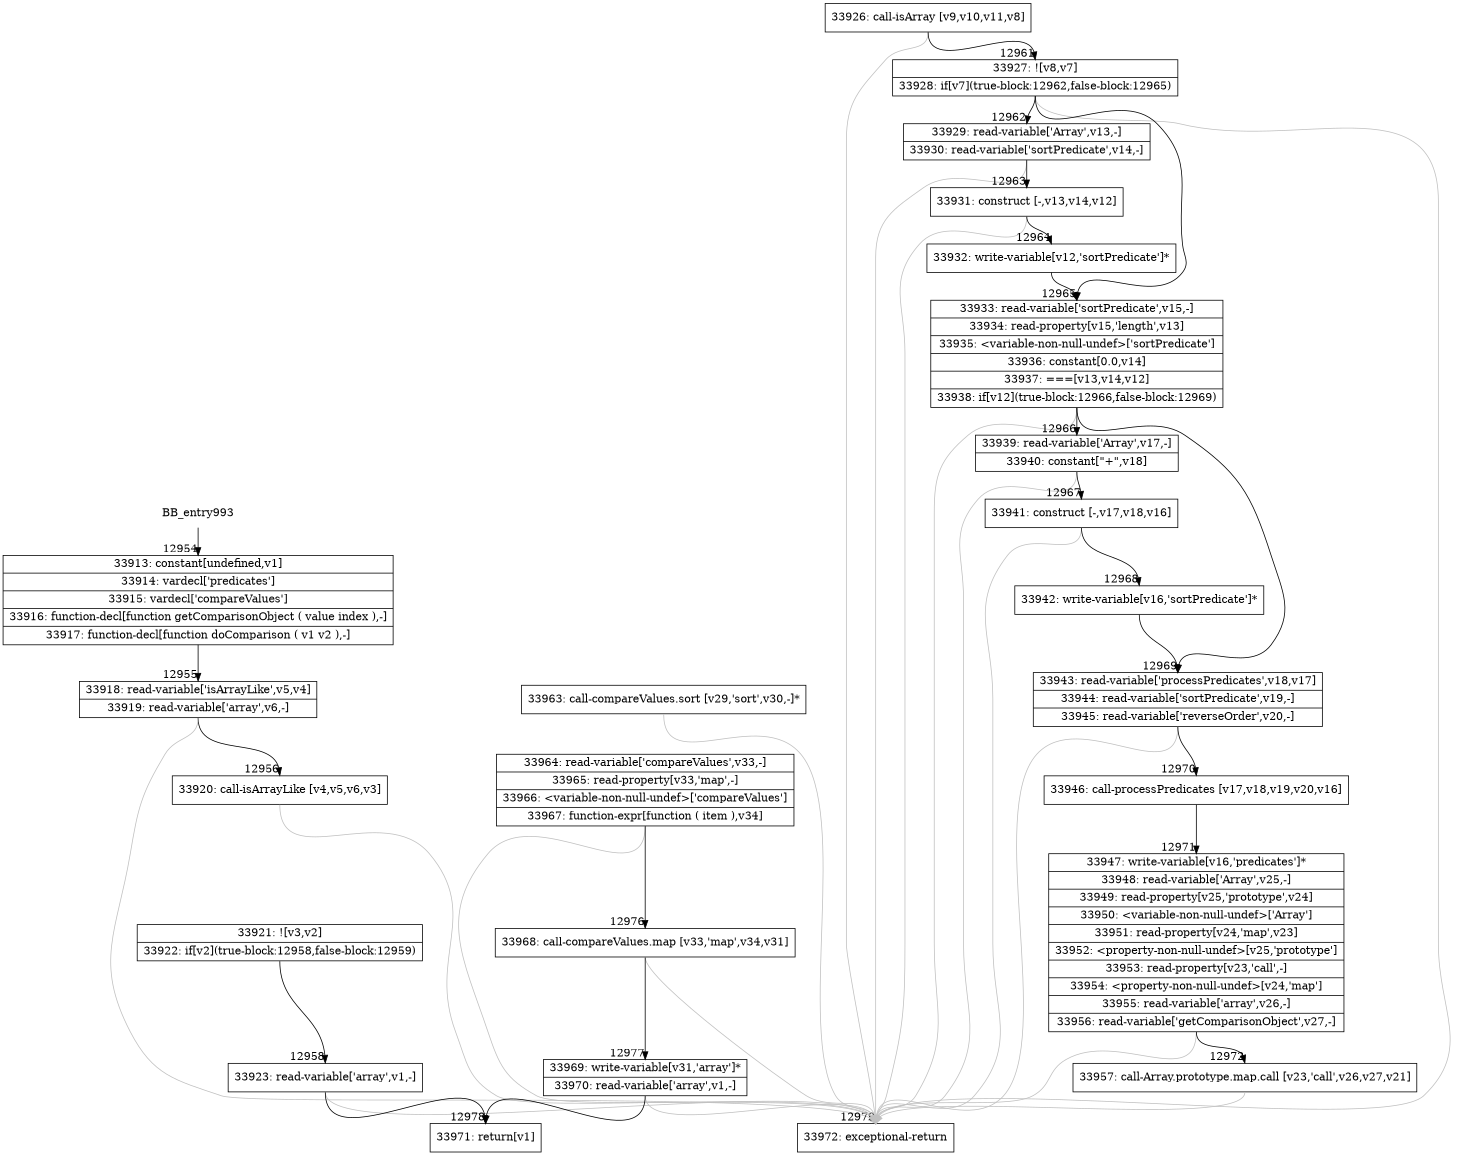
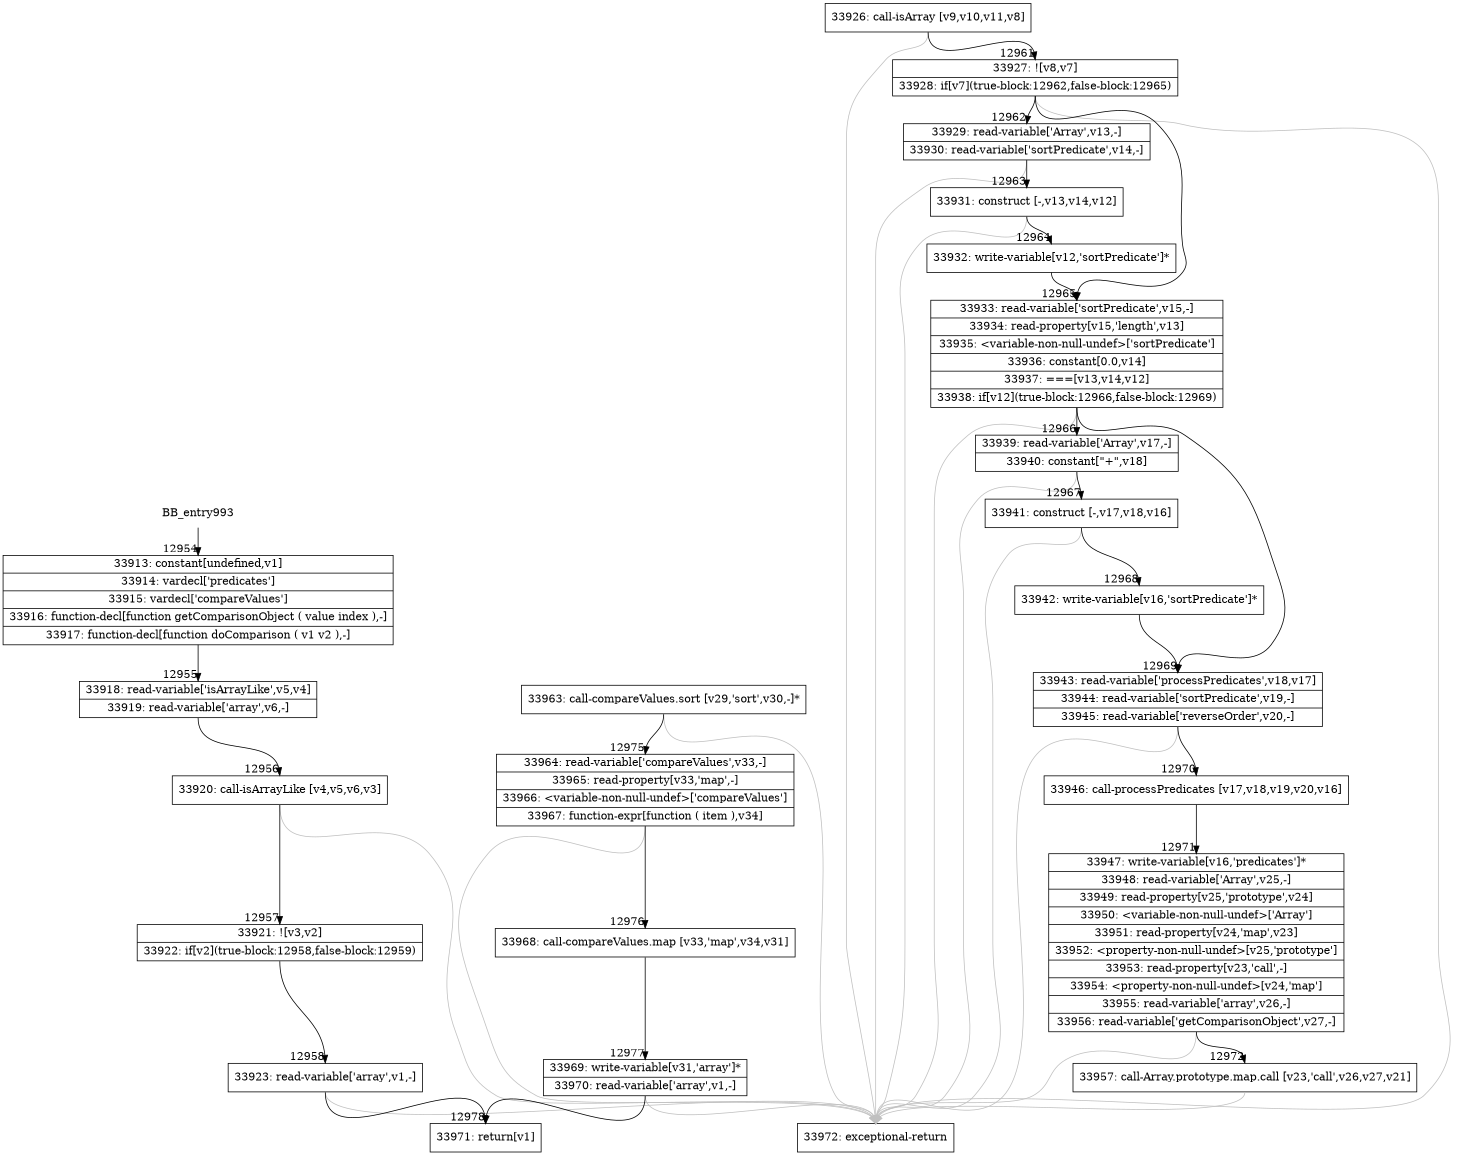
none -> (657, 731)
none -> (280, 861)
(750, 1055) -> none
(318, 1100) -> none
